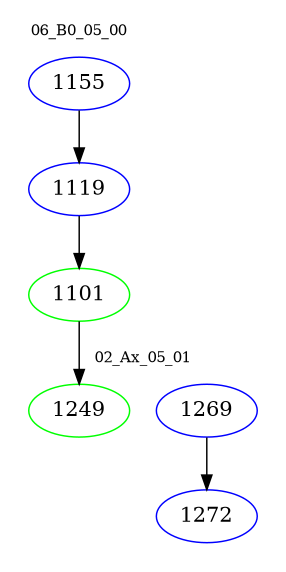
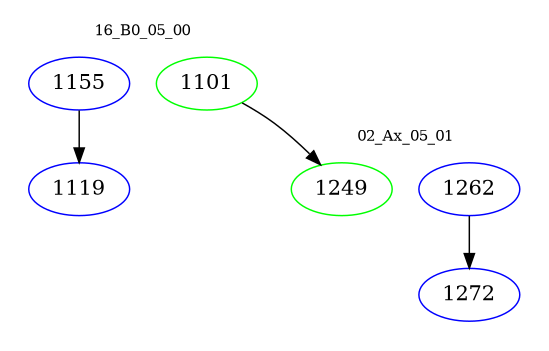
(79, 32) -> (143, 32)
(79, 235) -> none
(207, 411) -> (469, 189)
